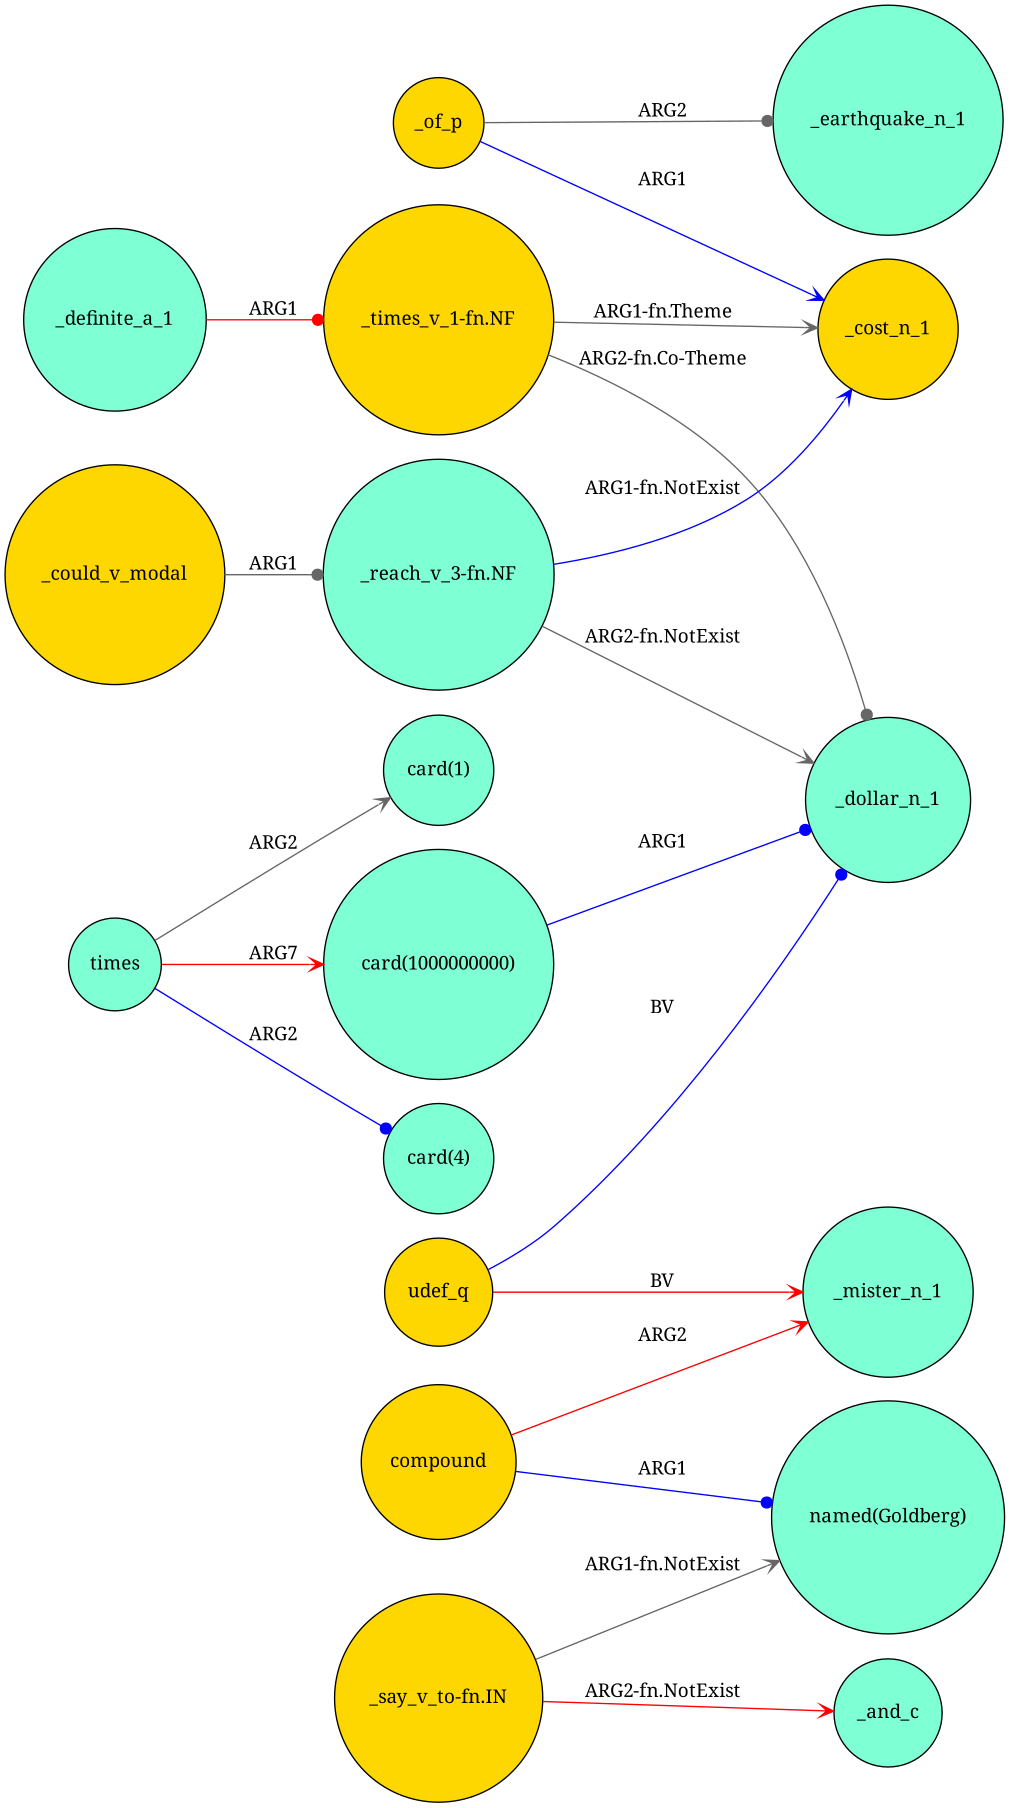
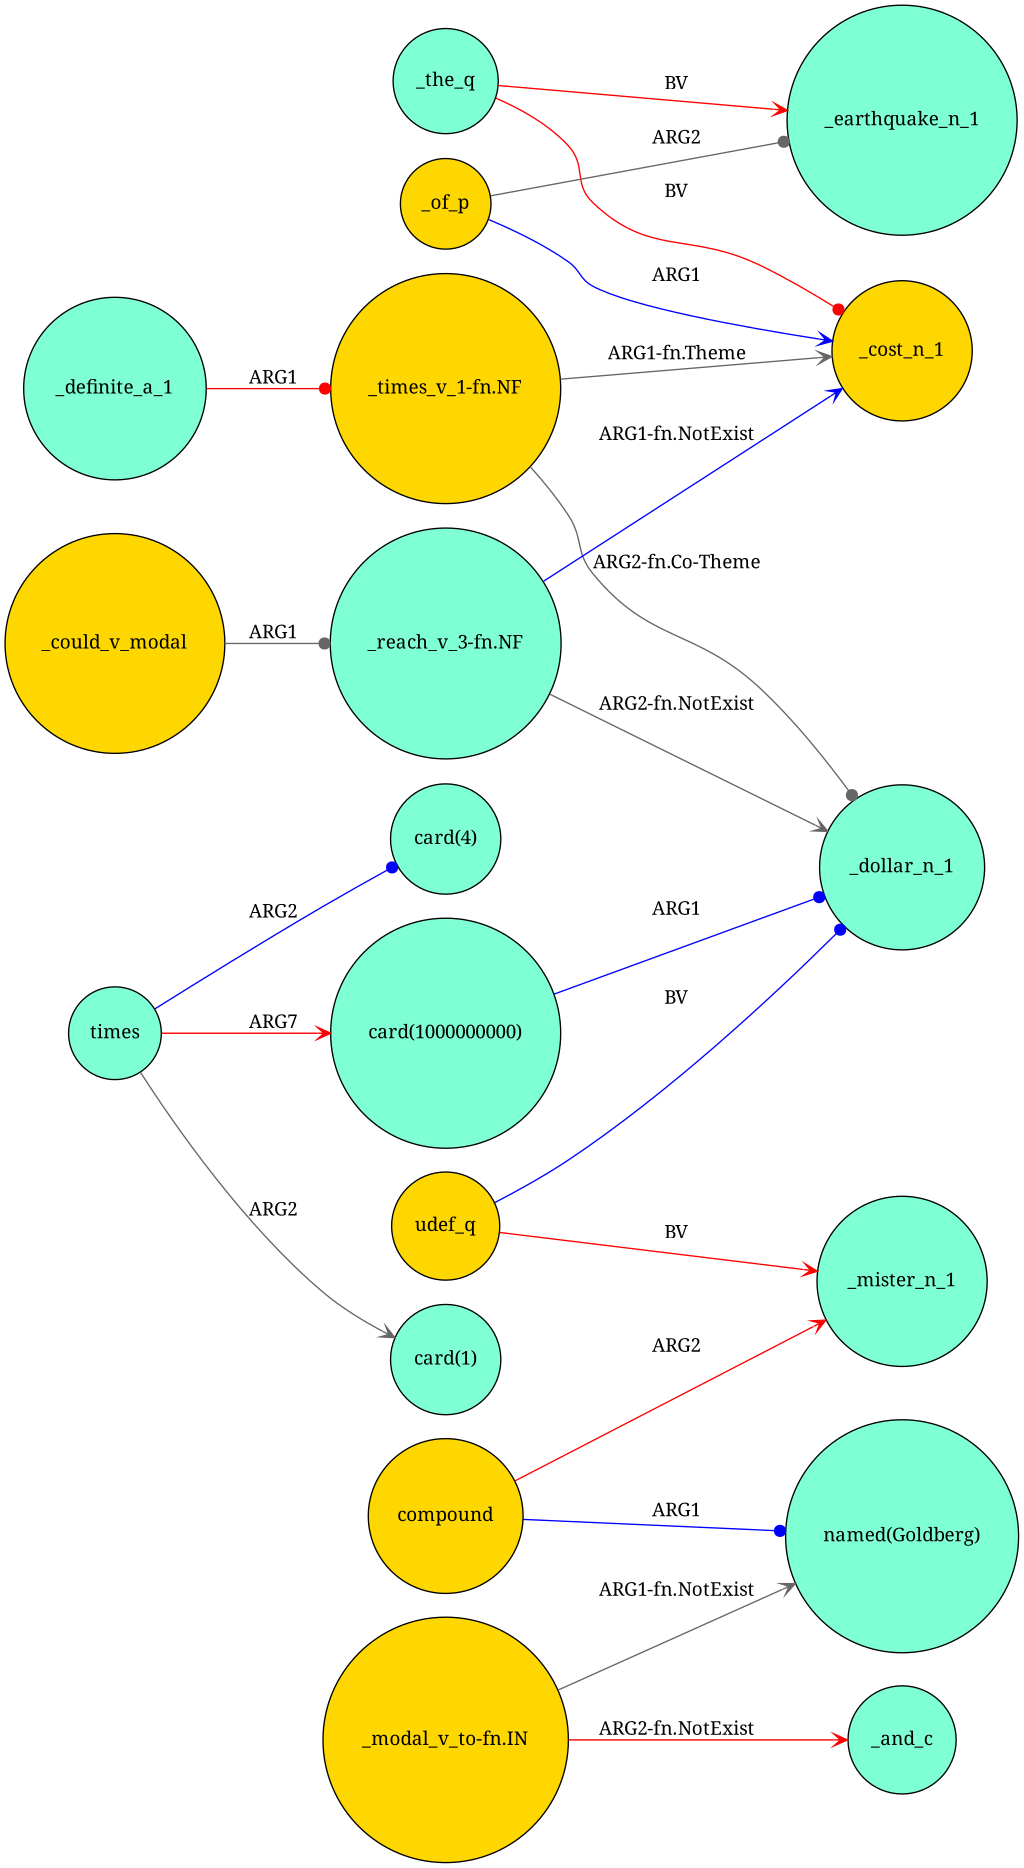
none -> (446, 81)
(439, 1698) -> (446, 1740)
